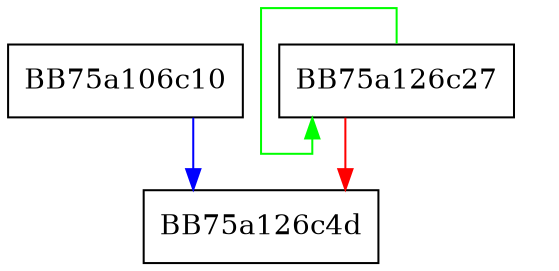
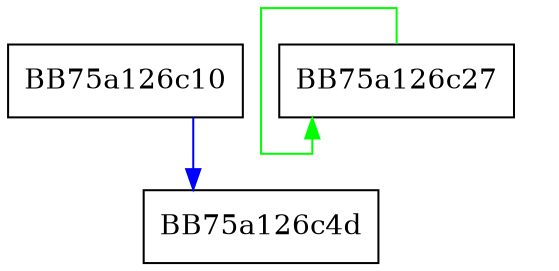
(125, 81) -> (125, 81)
(345, 143) -> none
